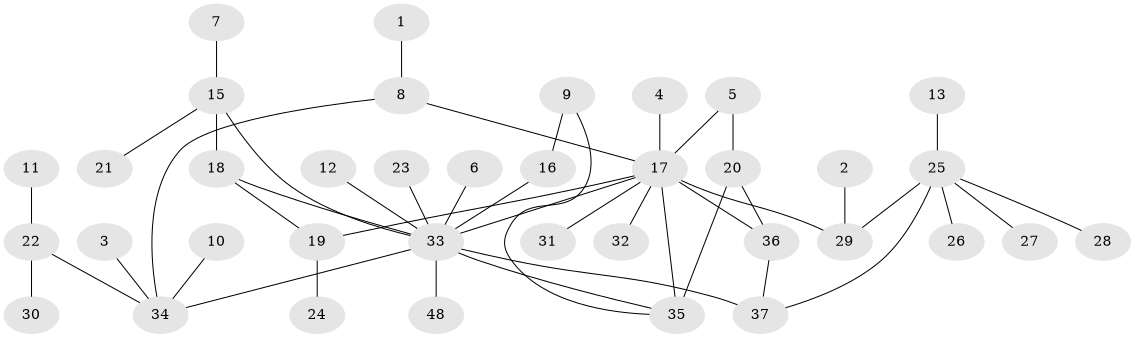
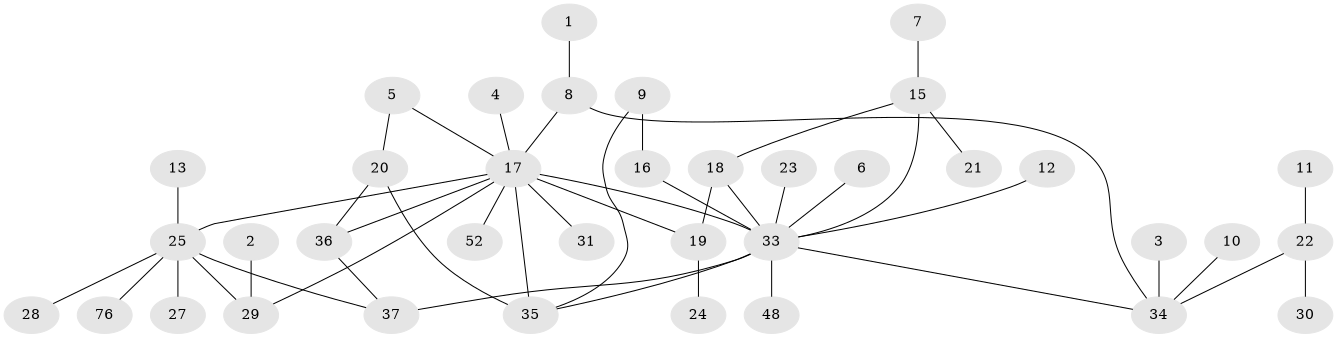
none -> (343, 200)
(621, 242) -> (475, 242)
(957, 242) -> (105, 315)
